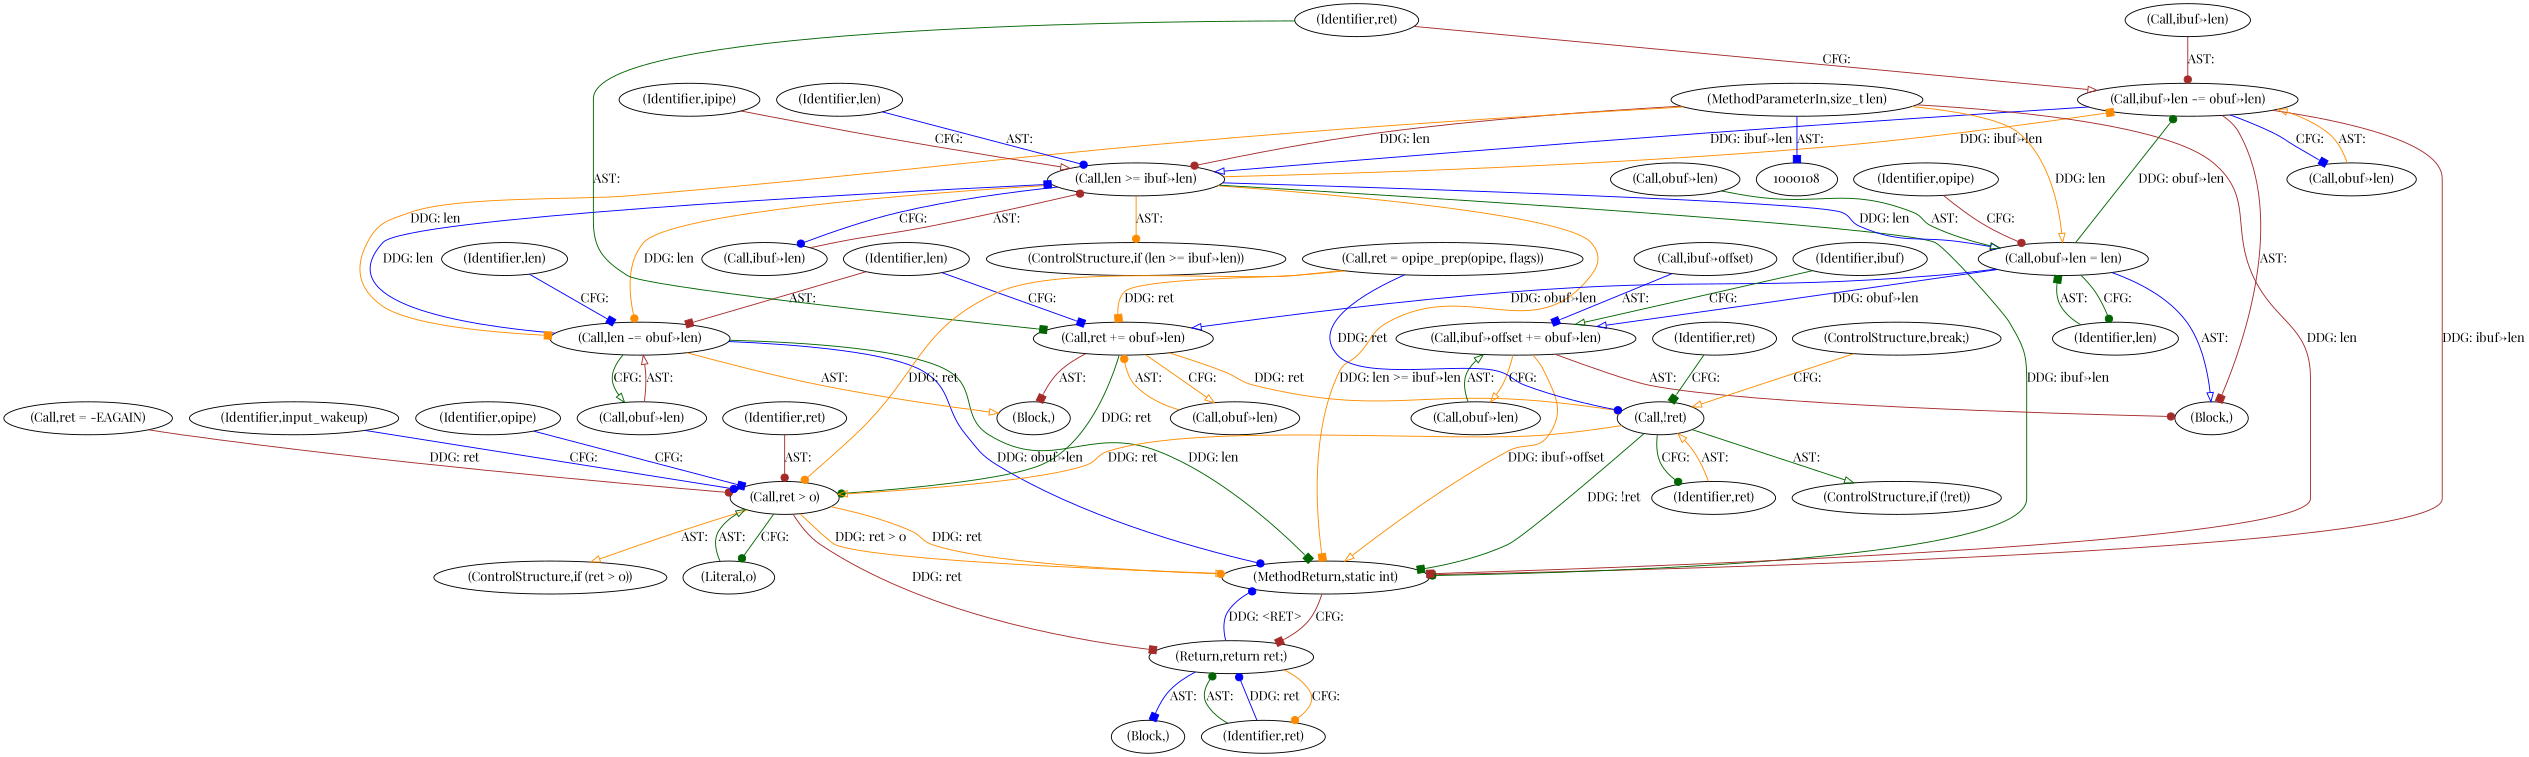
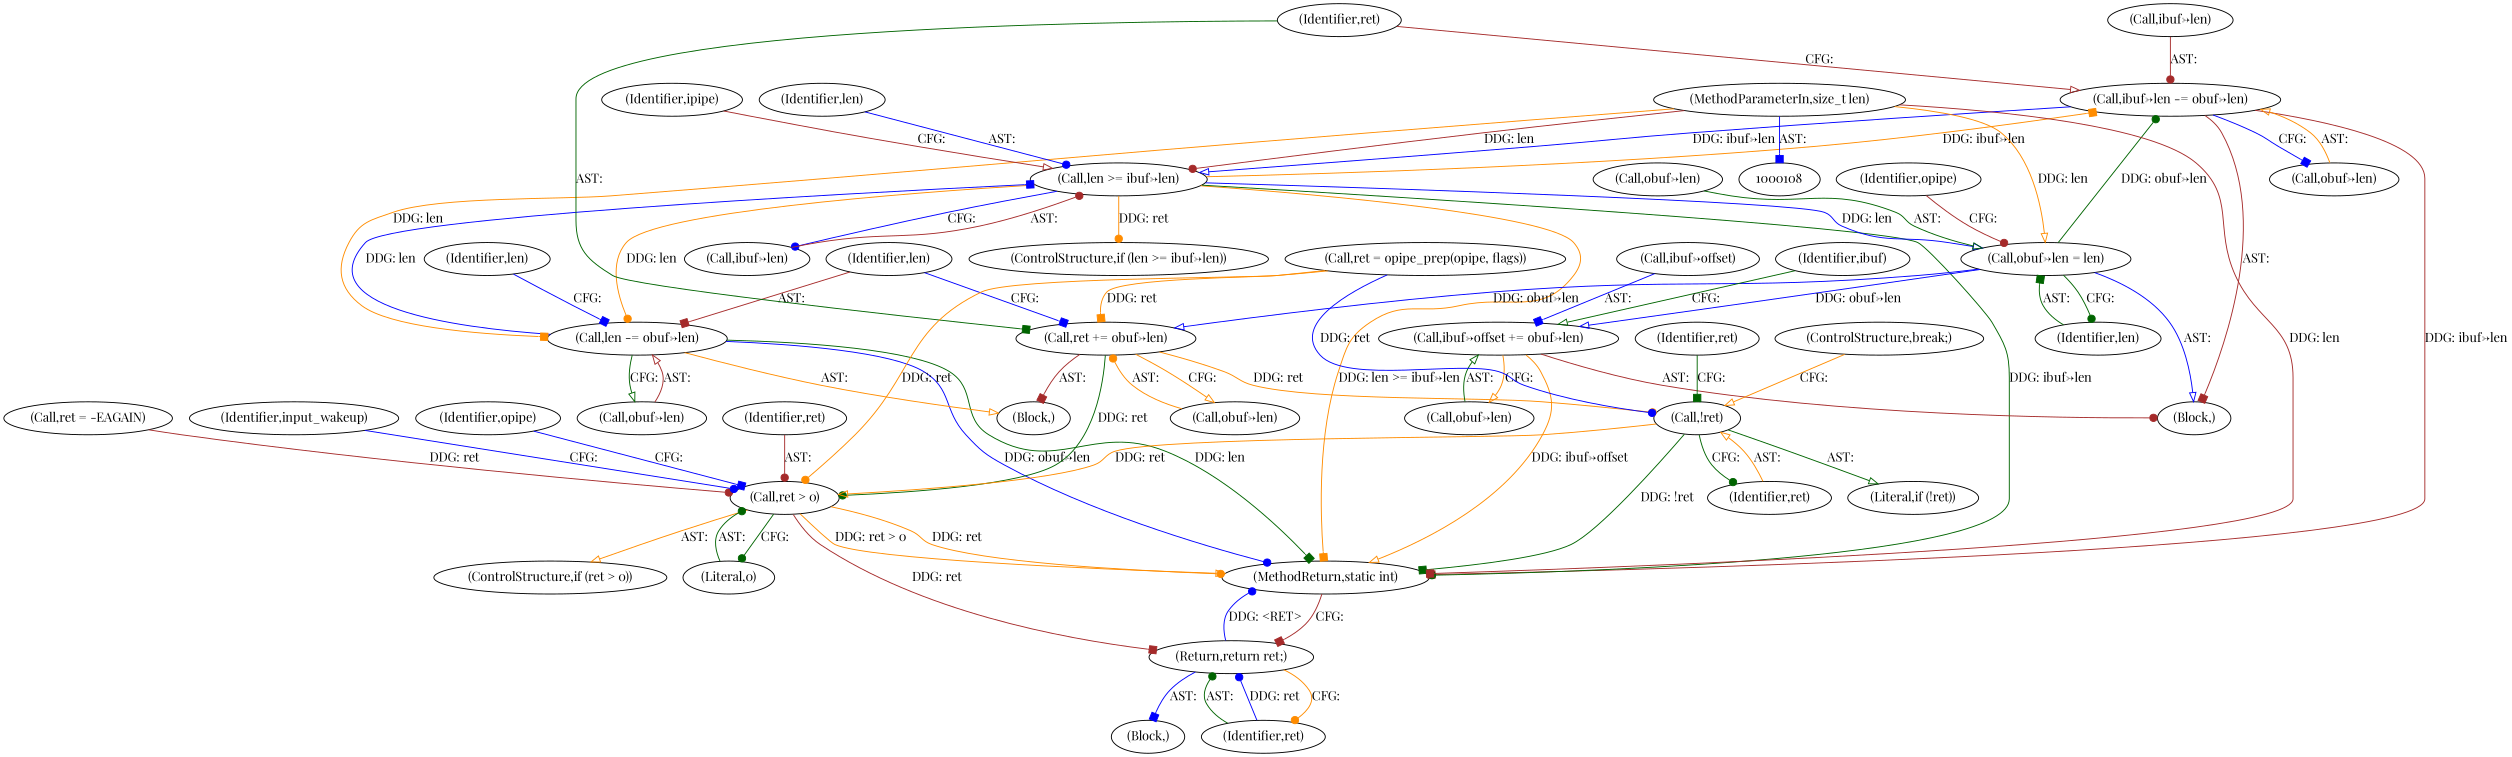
(1152, 219) -> (1144, 219)
(1897, 498) -> (1913, 498)
(717, 534) -> (718, 533)
